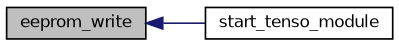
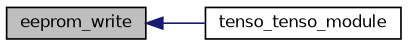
(299, 23) -> (303, 23)
